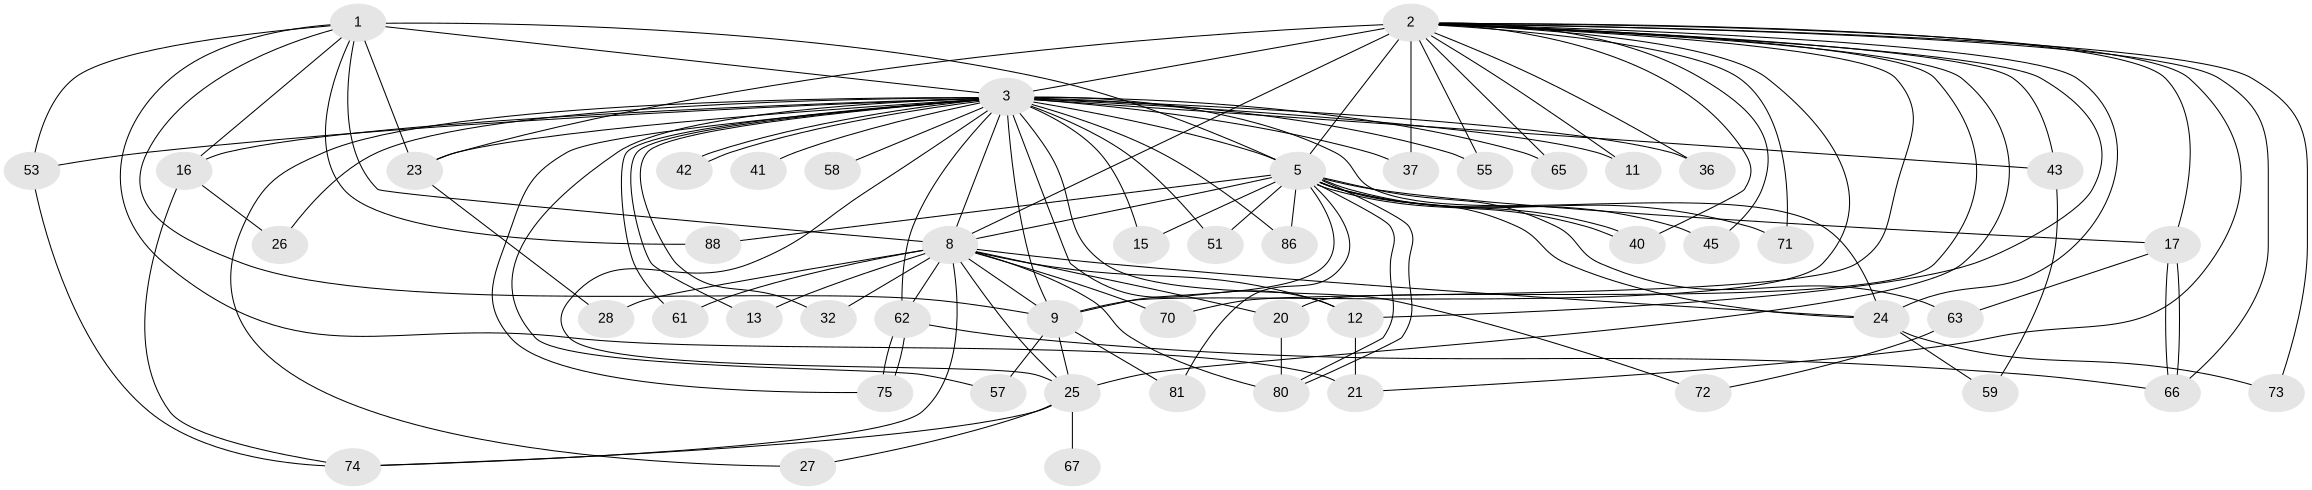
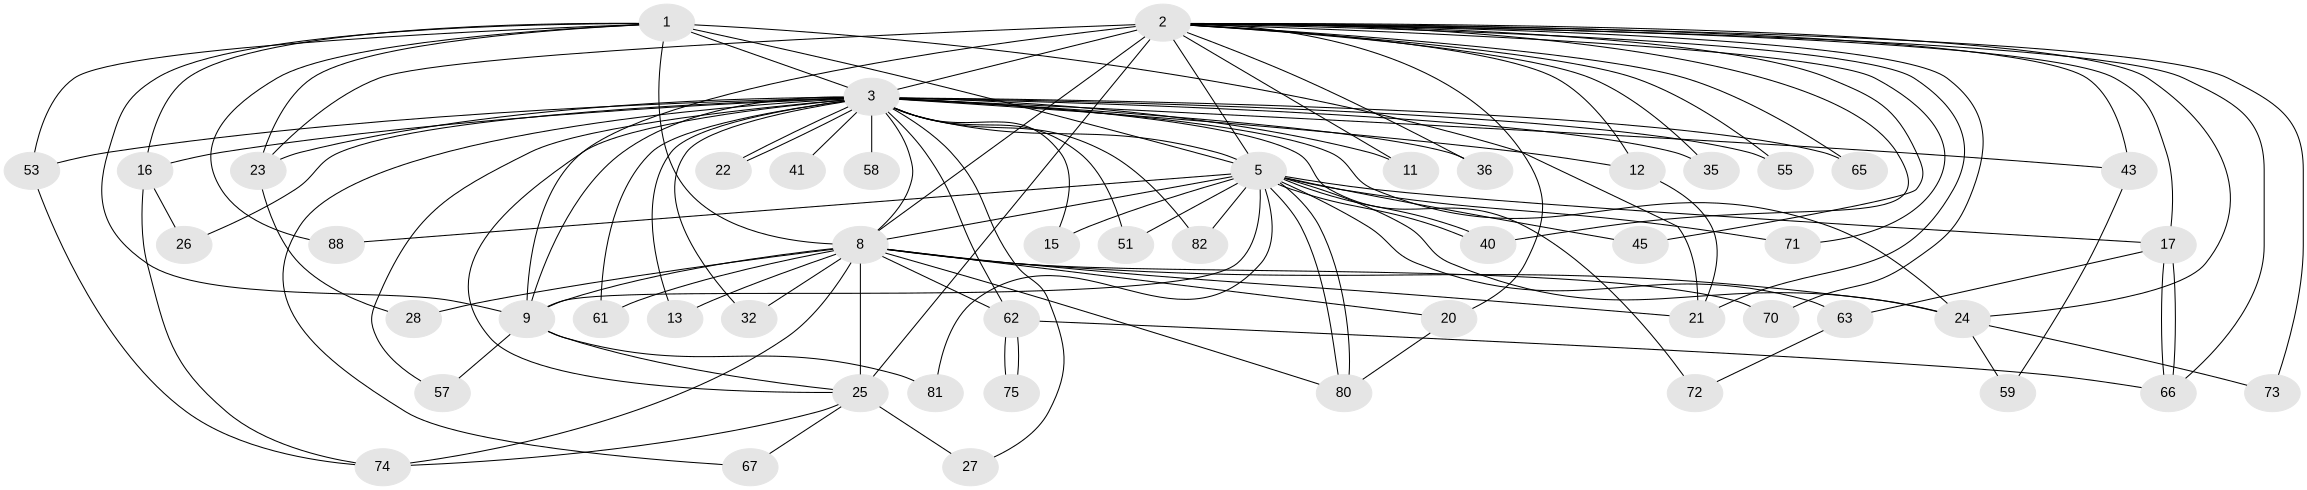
(684, 171) -> (724, 171)
(1411, 171) -> (1712, 171)
(528, 187) -> (301, 226)
(1290, 245) -> (1200, 245)
(1165, 276) -> (1278, 285)
